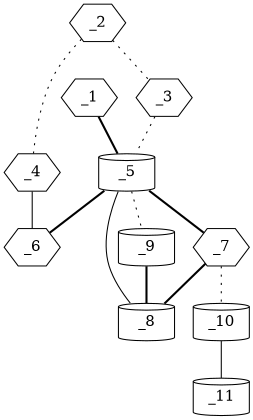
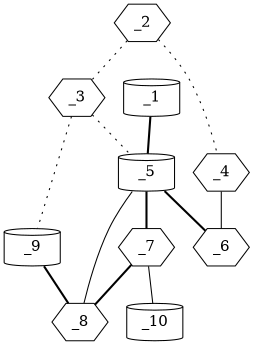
(89, 98) -> (152, 98)
(137, 210) -> (55, 172)
(221, 285) -> (151, 285)
(146, 322) -> (80, 322)
(221, 397) -> none
